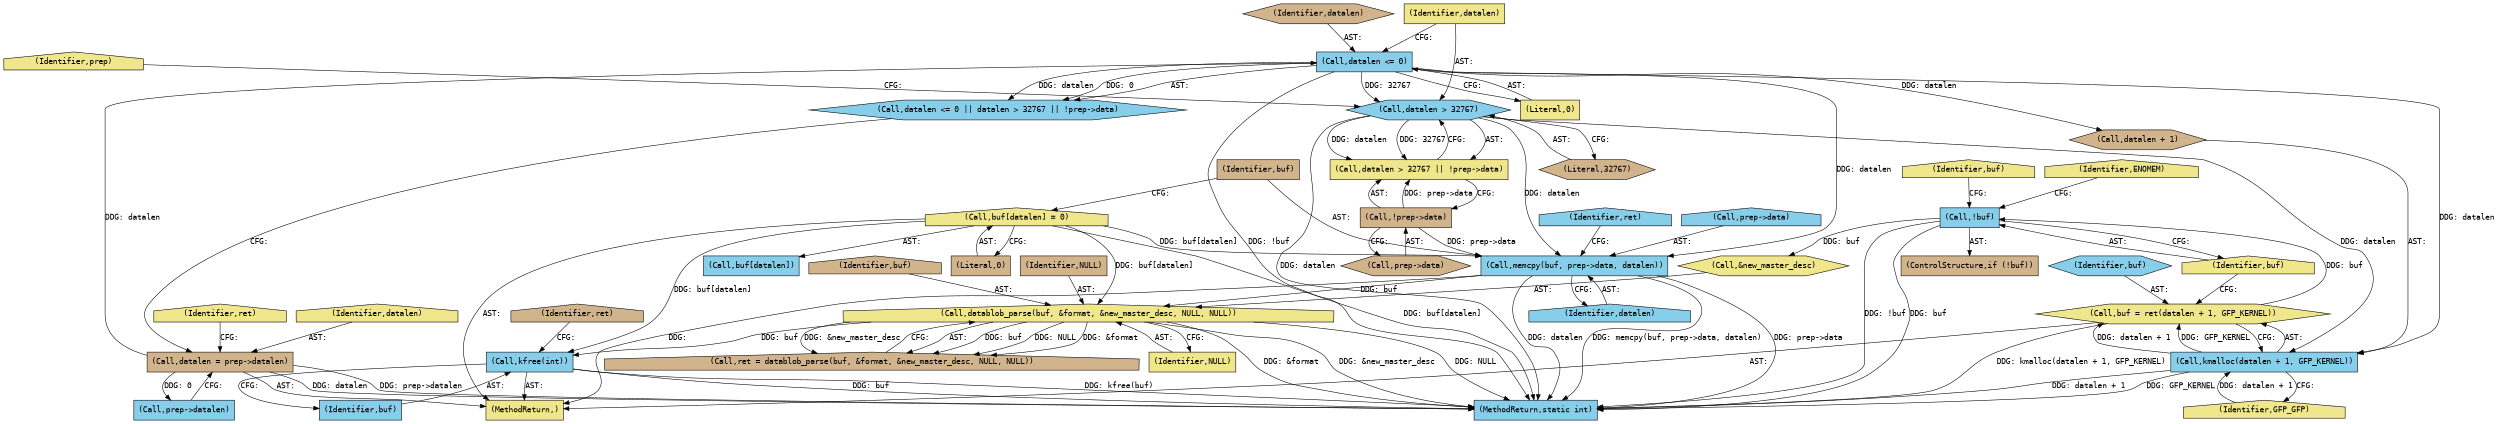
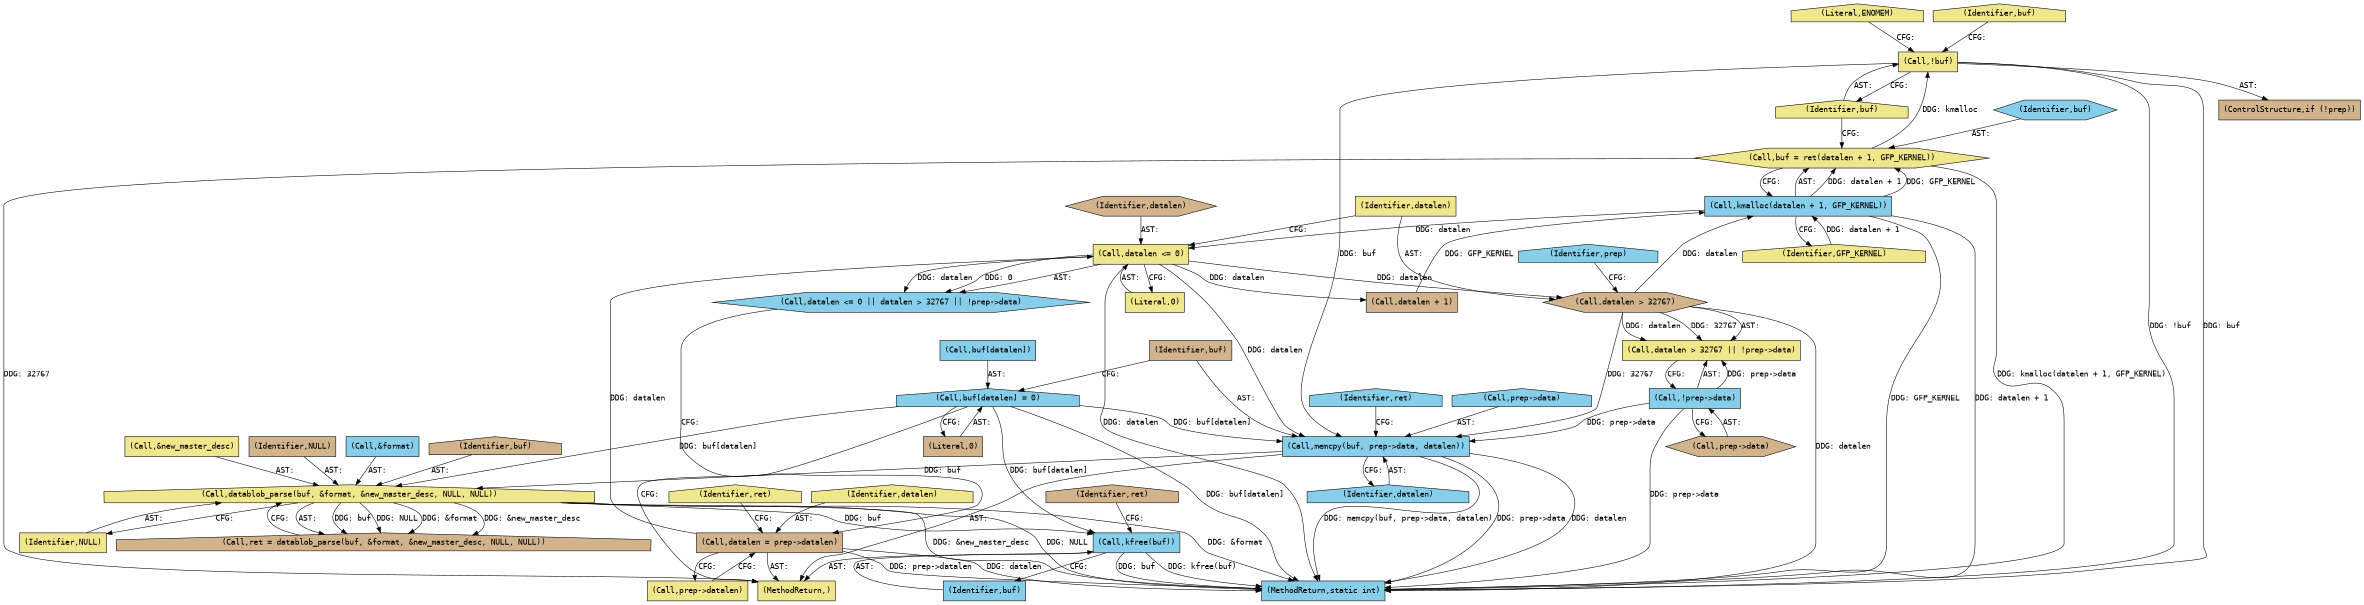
(74, 62) -> (1588, 254)
(1364, 62) -> (1141, 254)
(2075, 84) -> (1449, 224)
(1388, 86) -> (1405, 278)
(1428, 110) -> (1625, 302)
(2138, 140) -> (1412, 302)
(1448, 143) -> none
(1597, 170) -> none
(2122, 170) -> (1857, 14)
(1552, 194) -> (1630, 375)
(1017, 218) -> (988, 399)
(1406, 218) -> (1695, 399)
(1970, 218) -> (1928, 62)
(1864, 227) -> (1444, 87)
(889, 241) -> (988, 372)
(1269, 242) -> (1131, 423)
(2420, 242) -> (1479, 254)
(1763, 266) -> (182, 447)
(1970, 266) -> (2290, 110)
(2345, 266) -> (1950, 110)
(494, 314) -> (652, 495)
(680, 338) -> (981, 519)
(530, 362) -> (1137, 543)
(1761, 362) -> (27, 375)
(178, 386) -> (710, 567)
(184, 410) -> (698, 591)
(2264, 410) -> (1834, 254)
none -> (383, 447)
none -> (1596, 567)
